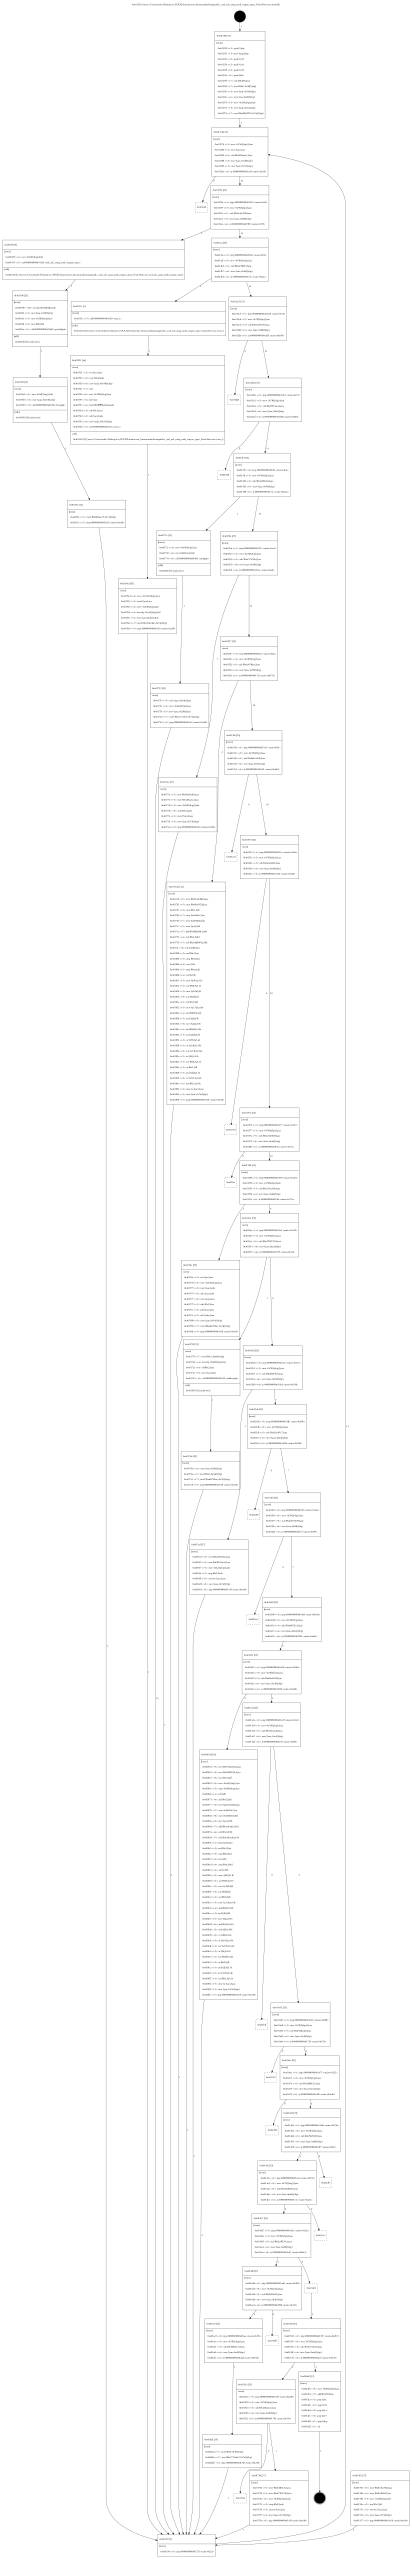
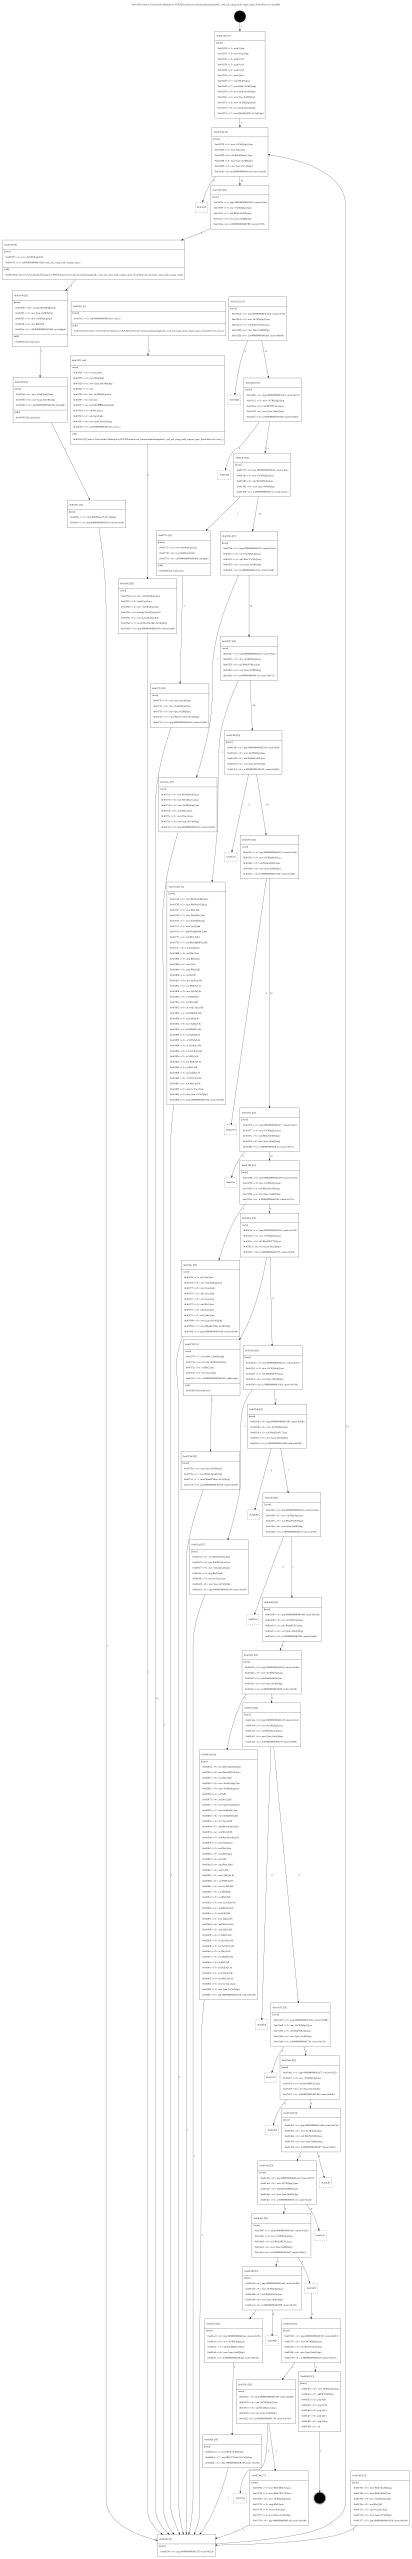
(240, 260) -> none
